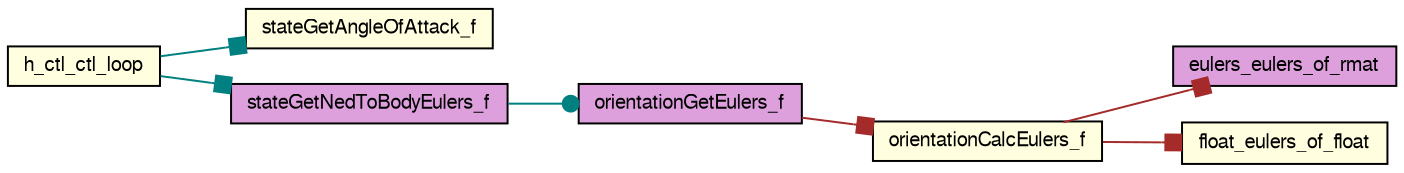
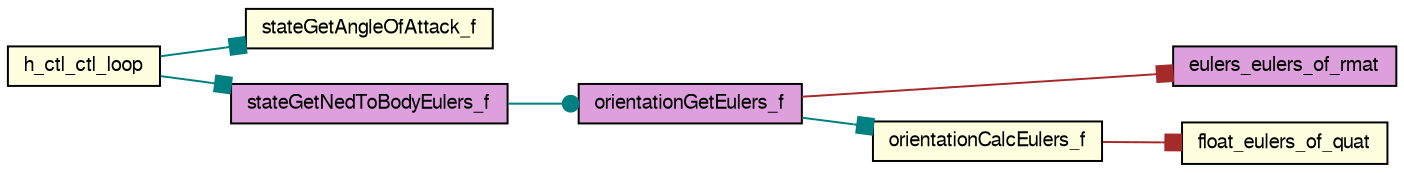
(1127, 106) -> (977, 86)
(828, 121) -> (828, 121)
(1285, 143) -> (1285, 143)
